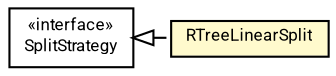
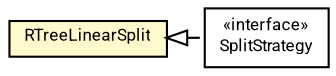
(162, 38) -> (195, 38)
